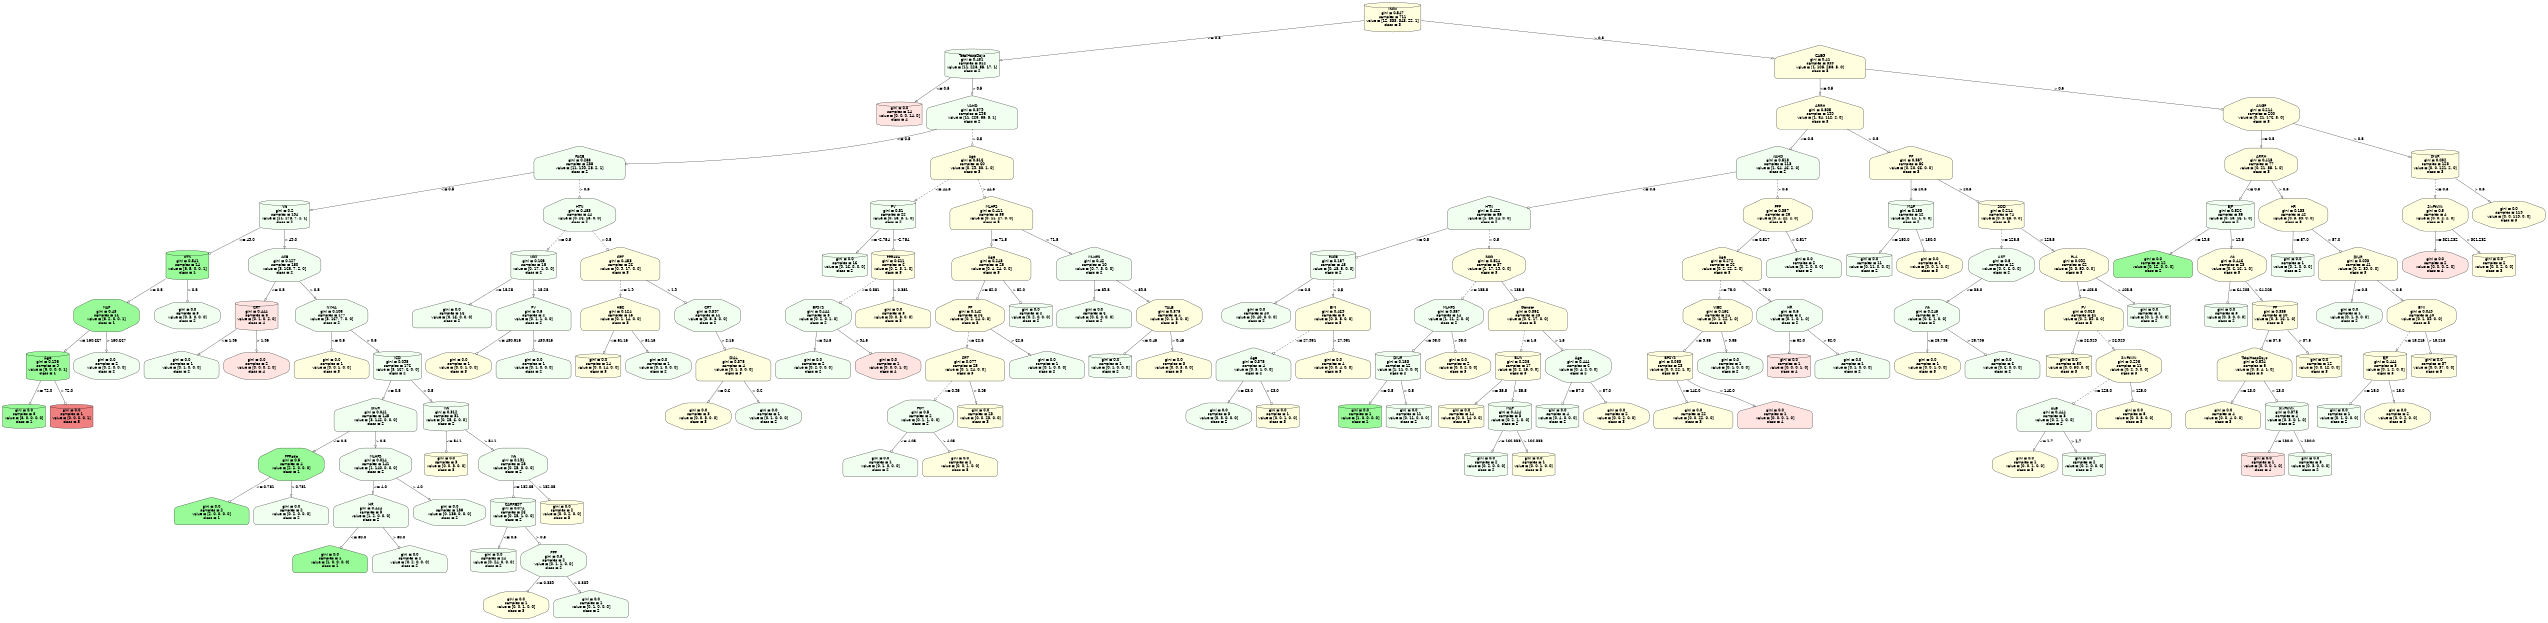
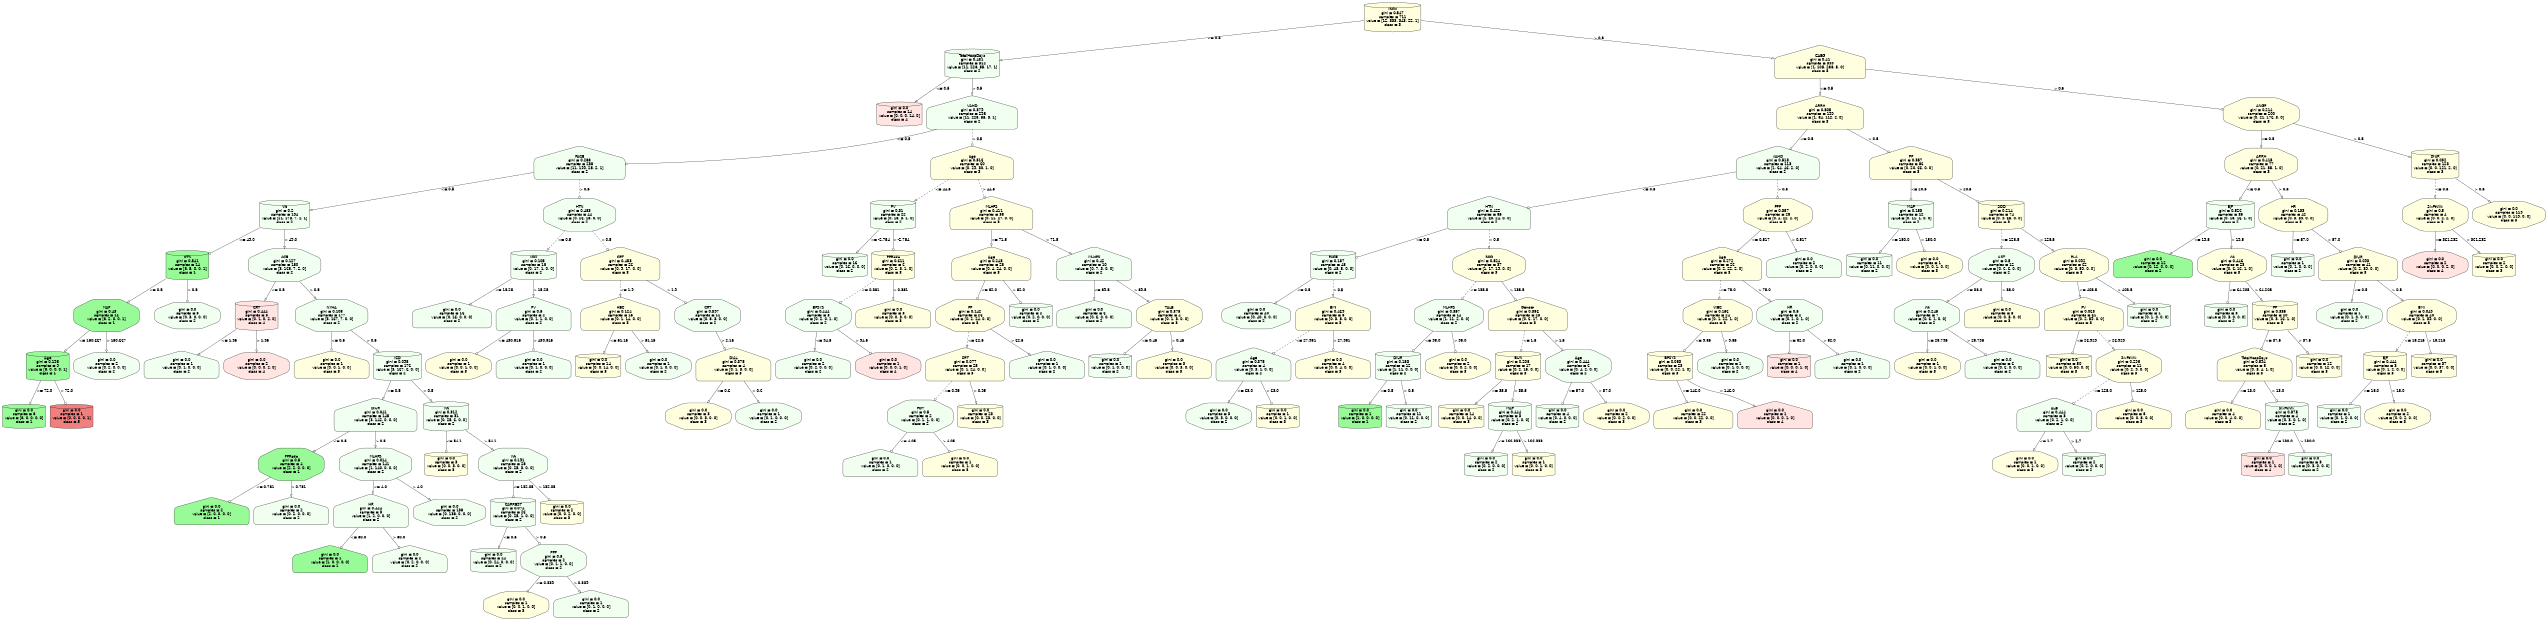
none -> (2002, 316)
